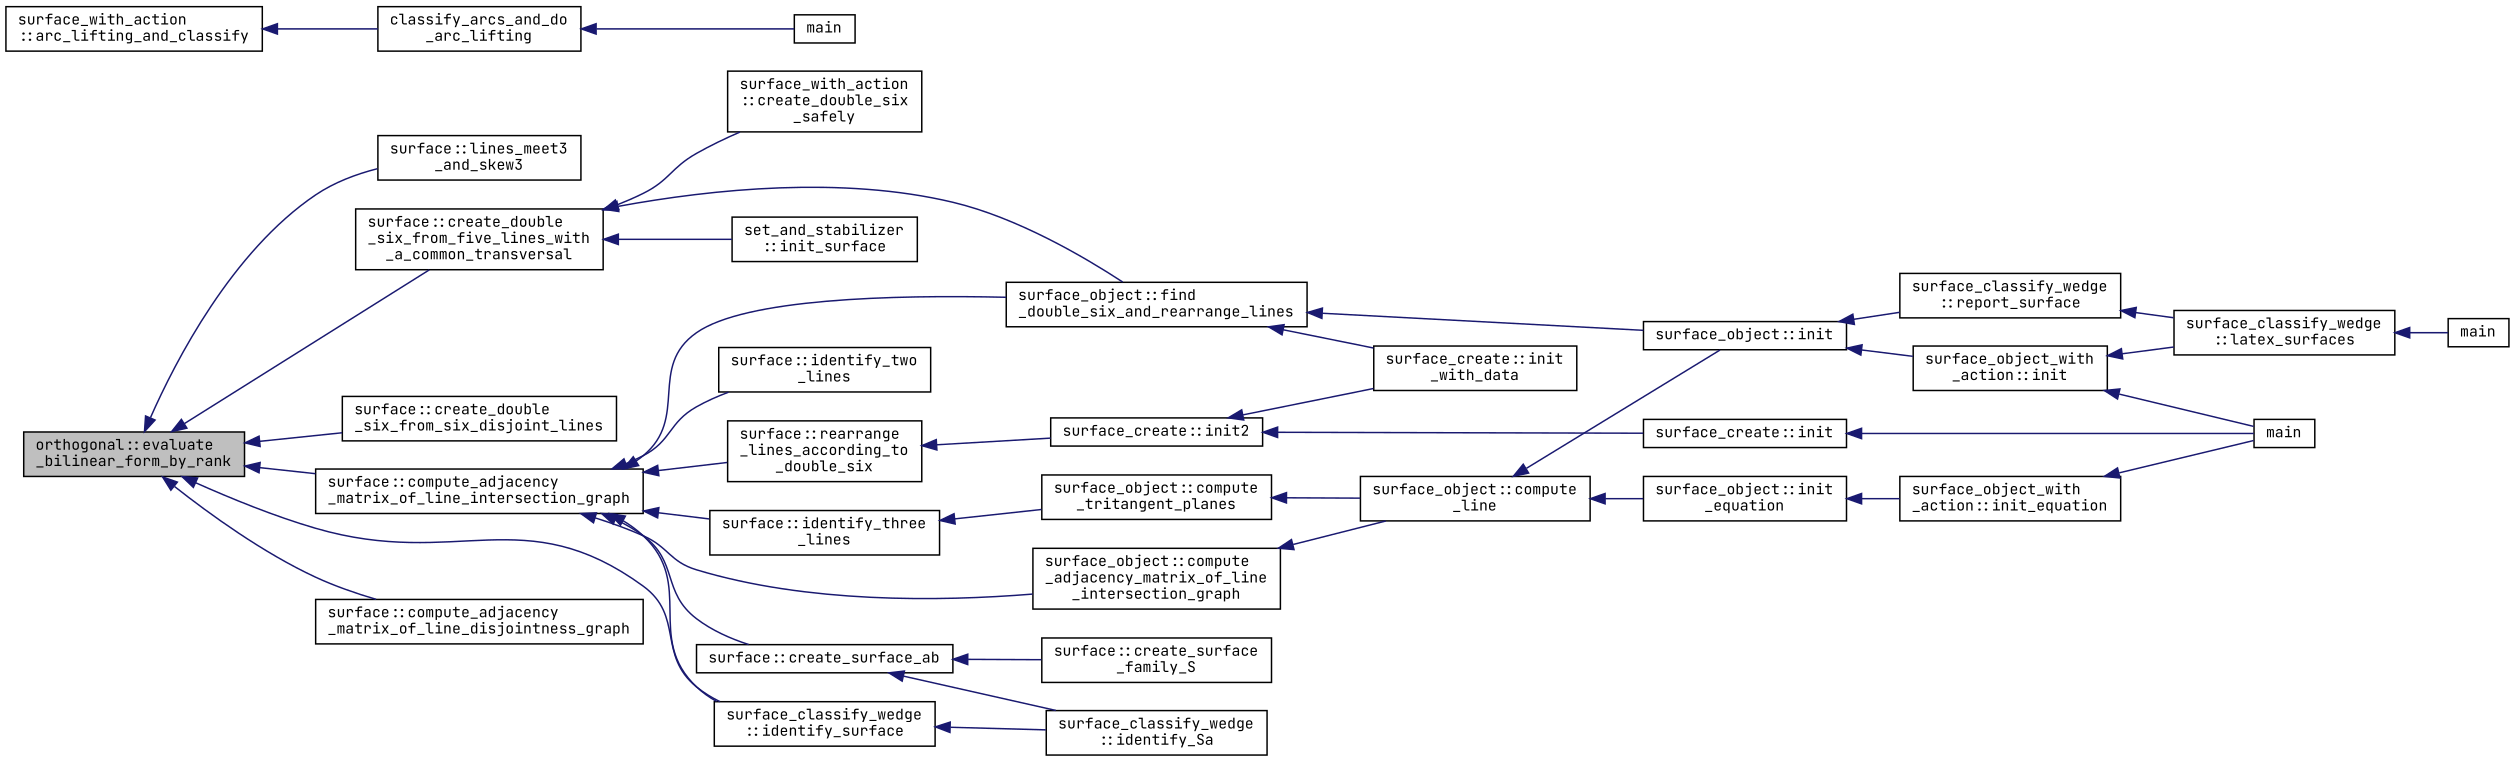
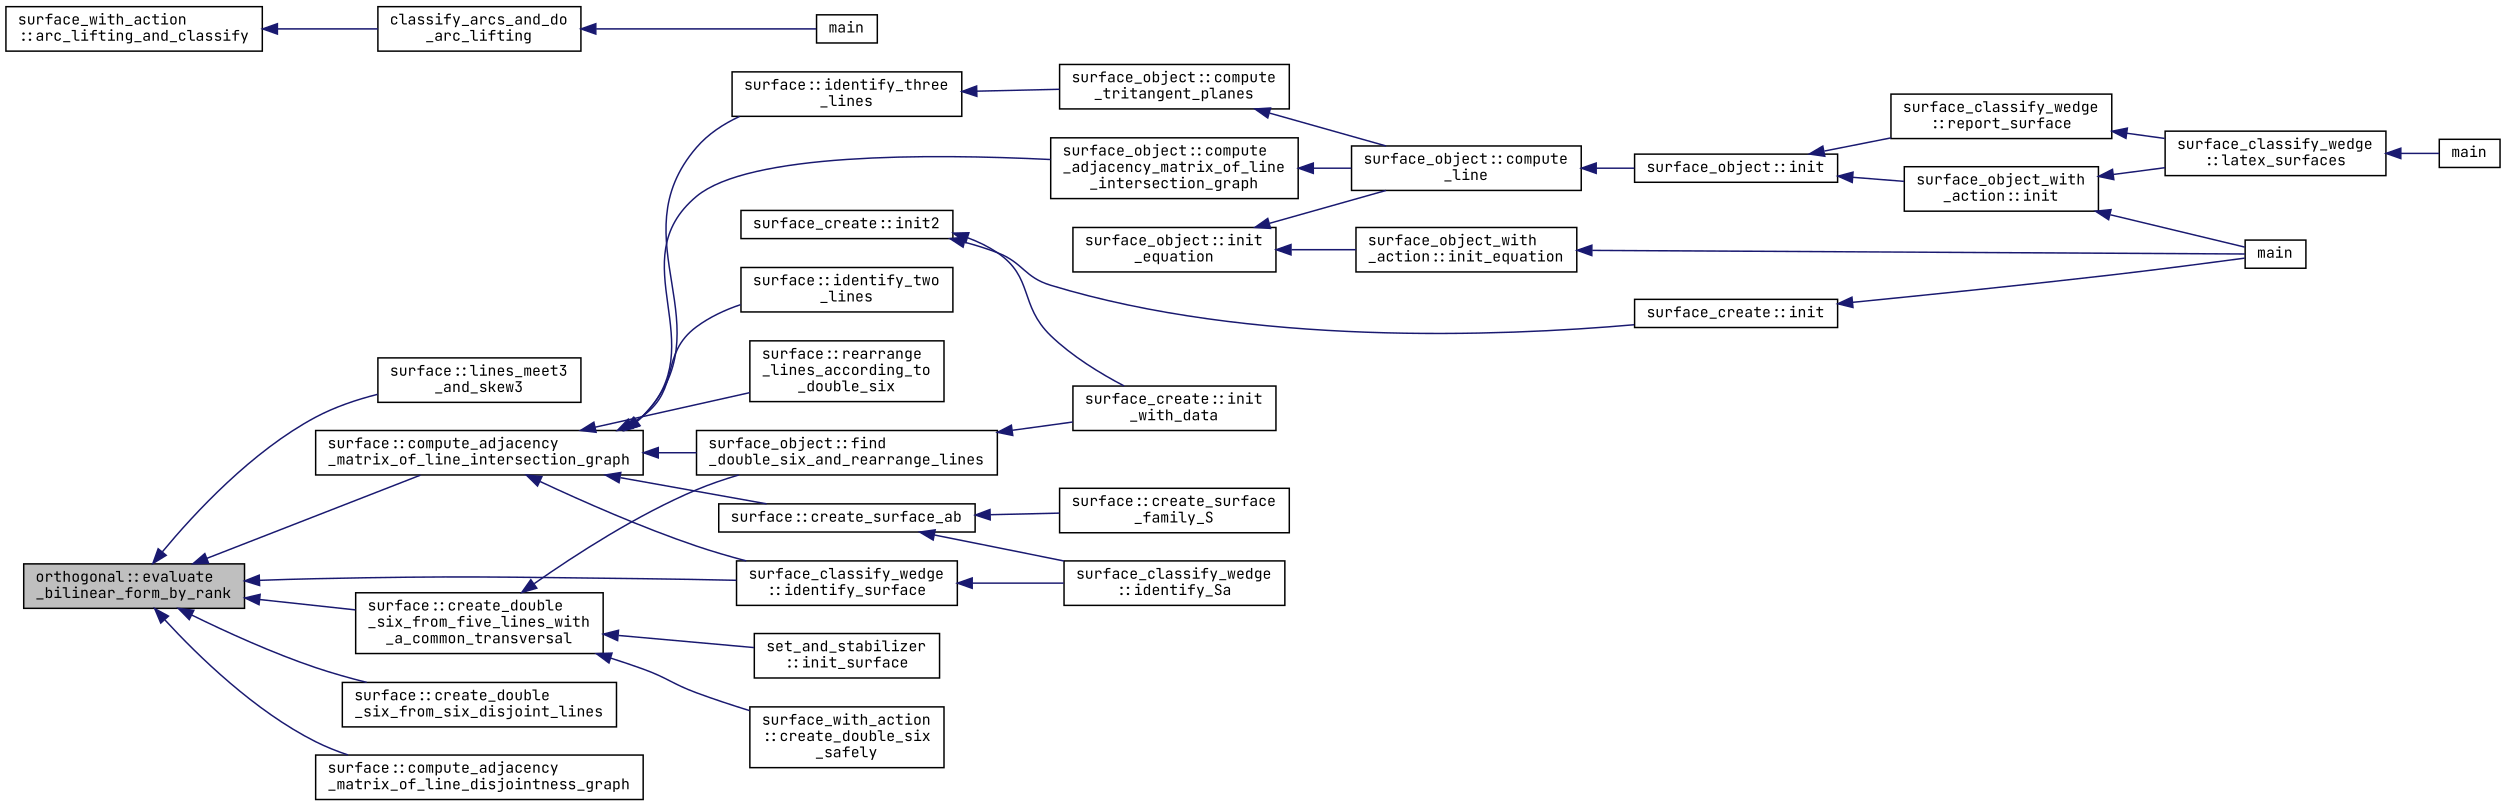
(1483, 322) -> none
(994, 441) -> none
(1624, 499) -> (1328, 207)
